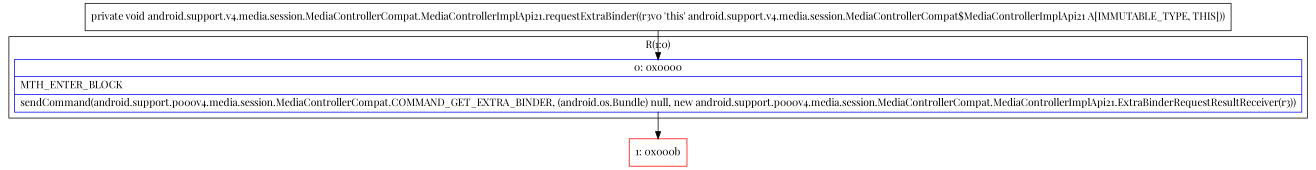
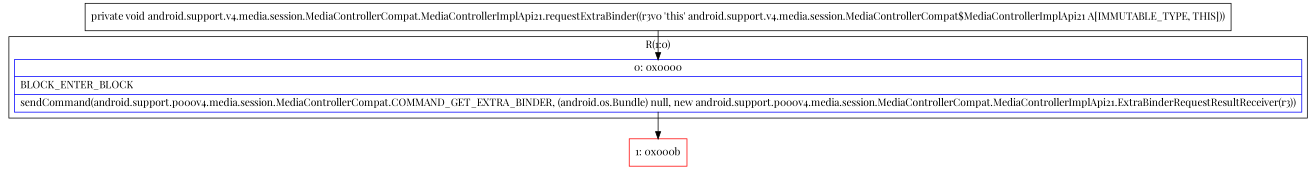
(72, 85) -> (77, 85)
